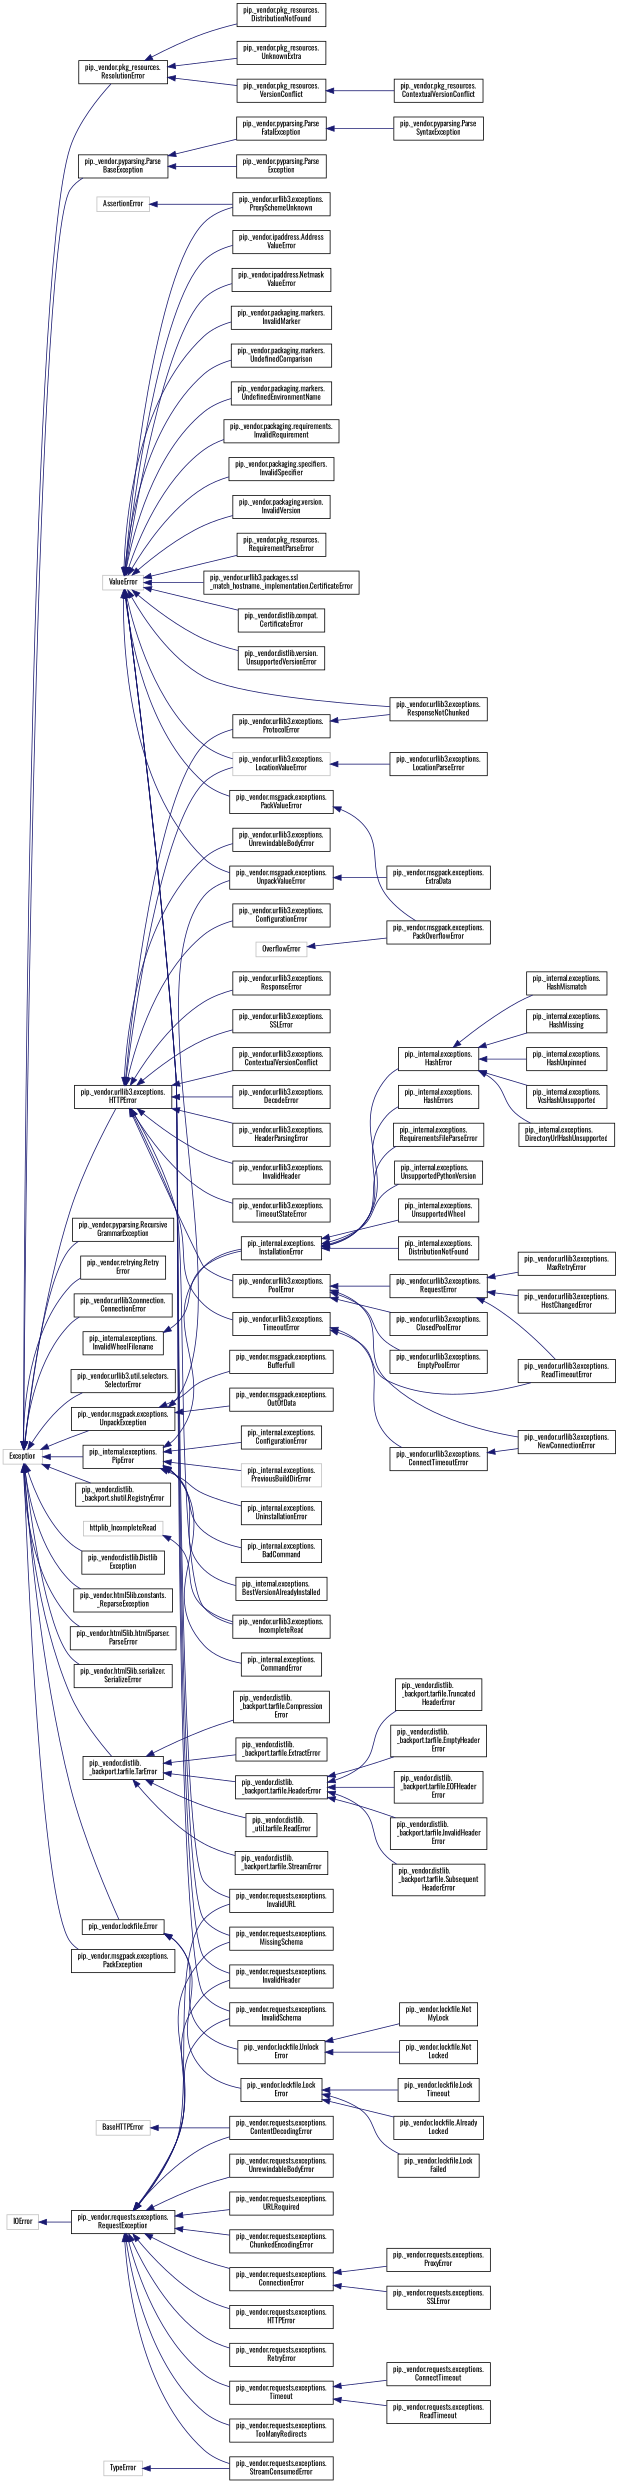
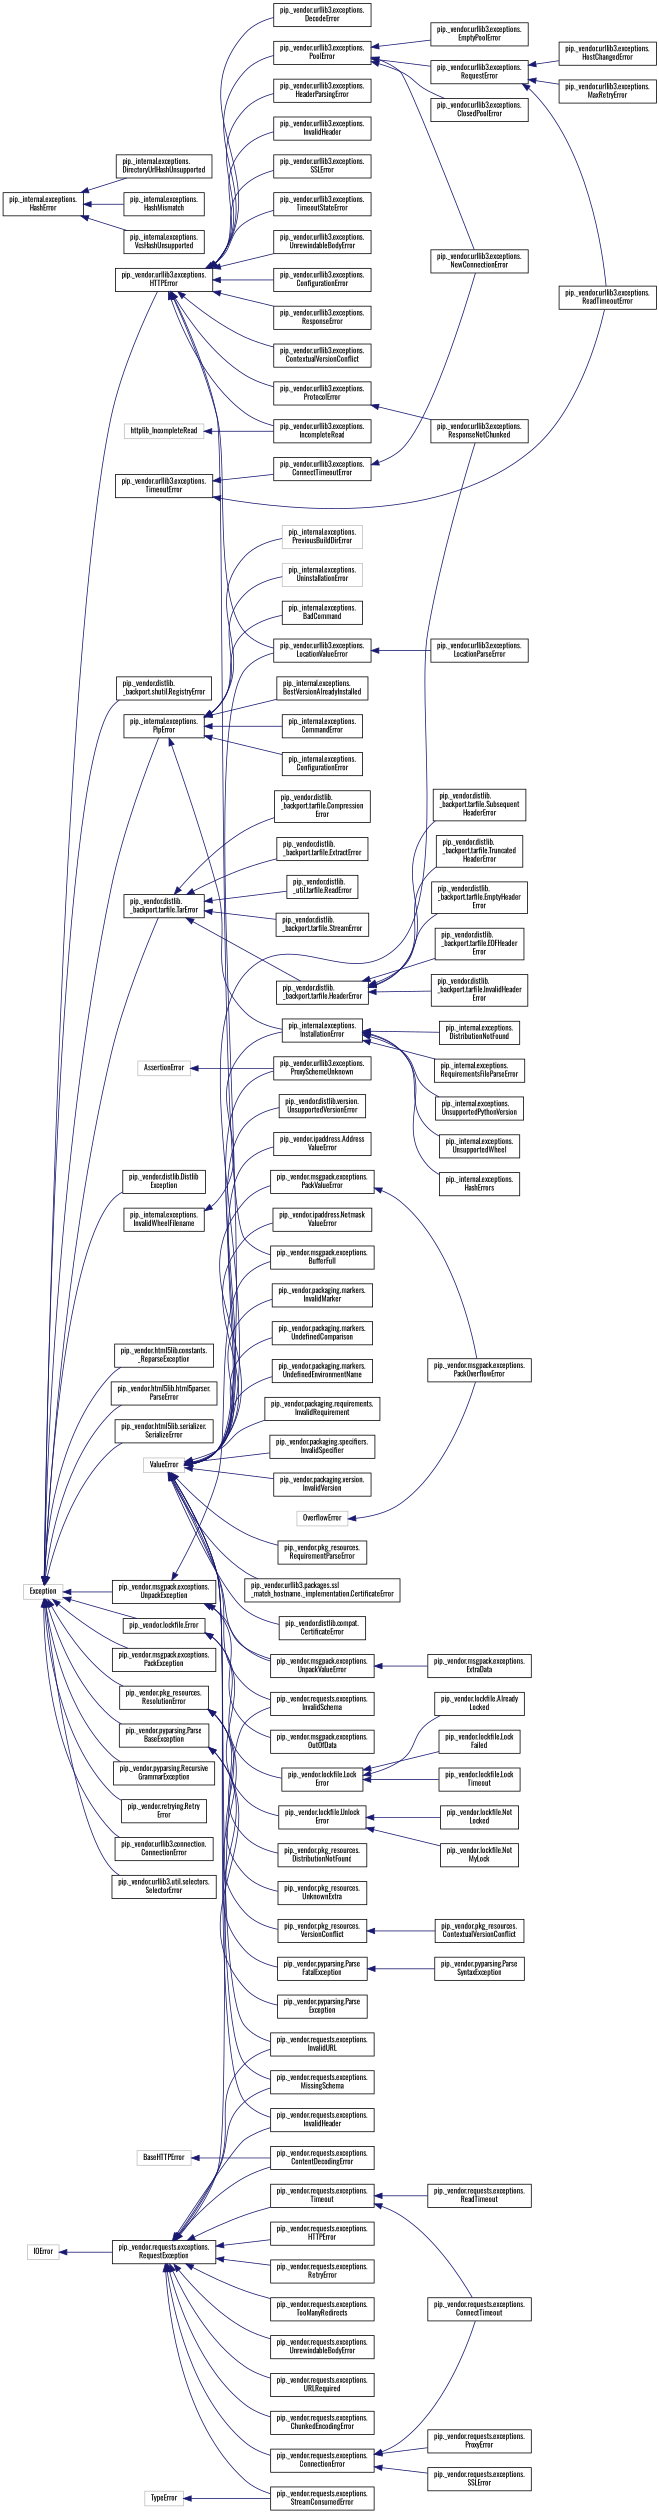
(281, 764) -> (322, 651)
(567, 1021) -> none
(567, 1059) -> none
(371, 1132) -> none
(185, 1272) -> (223, 756)
(281, 1513) -> (322, 575)
none -> (441, 2396)
